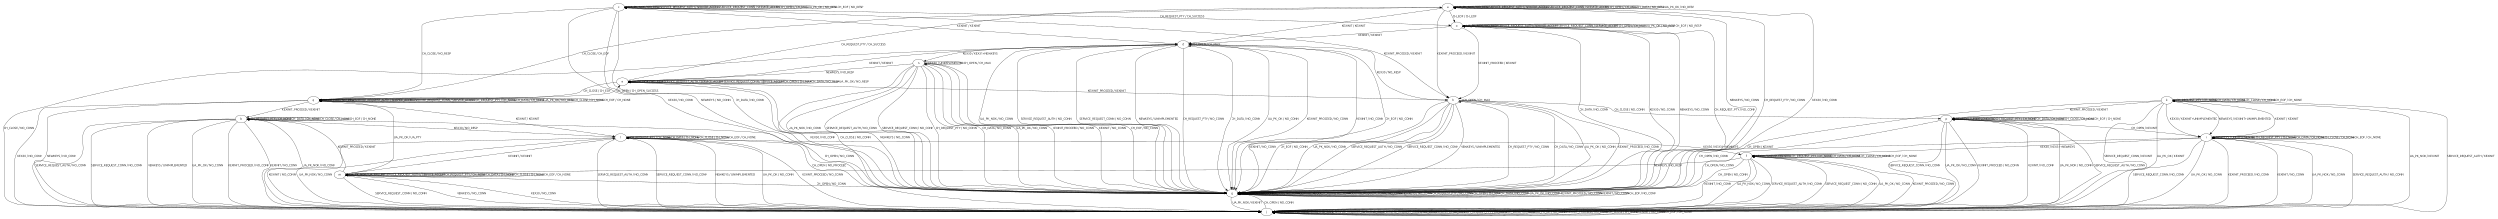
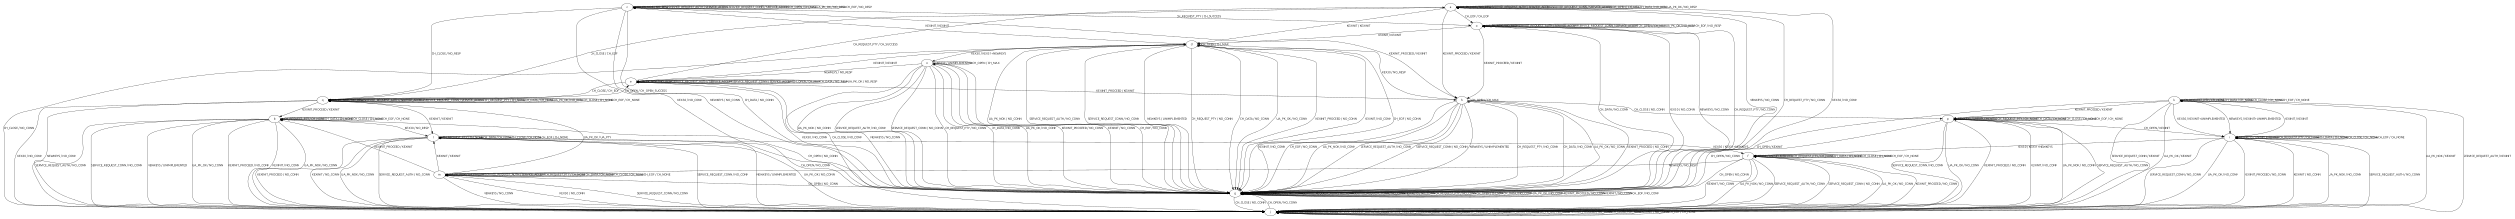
(829, 165) -> (816, 165)
(1701, 177) -> none
(1247, 203) -> (1251, 203)
